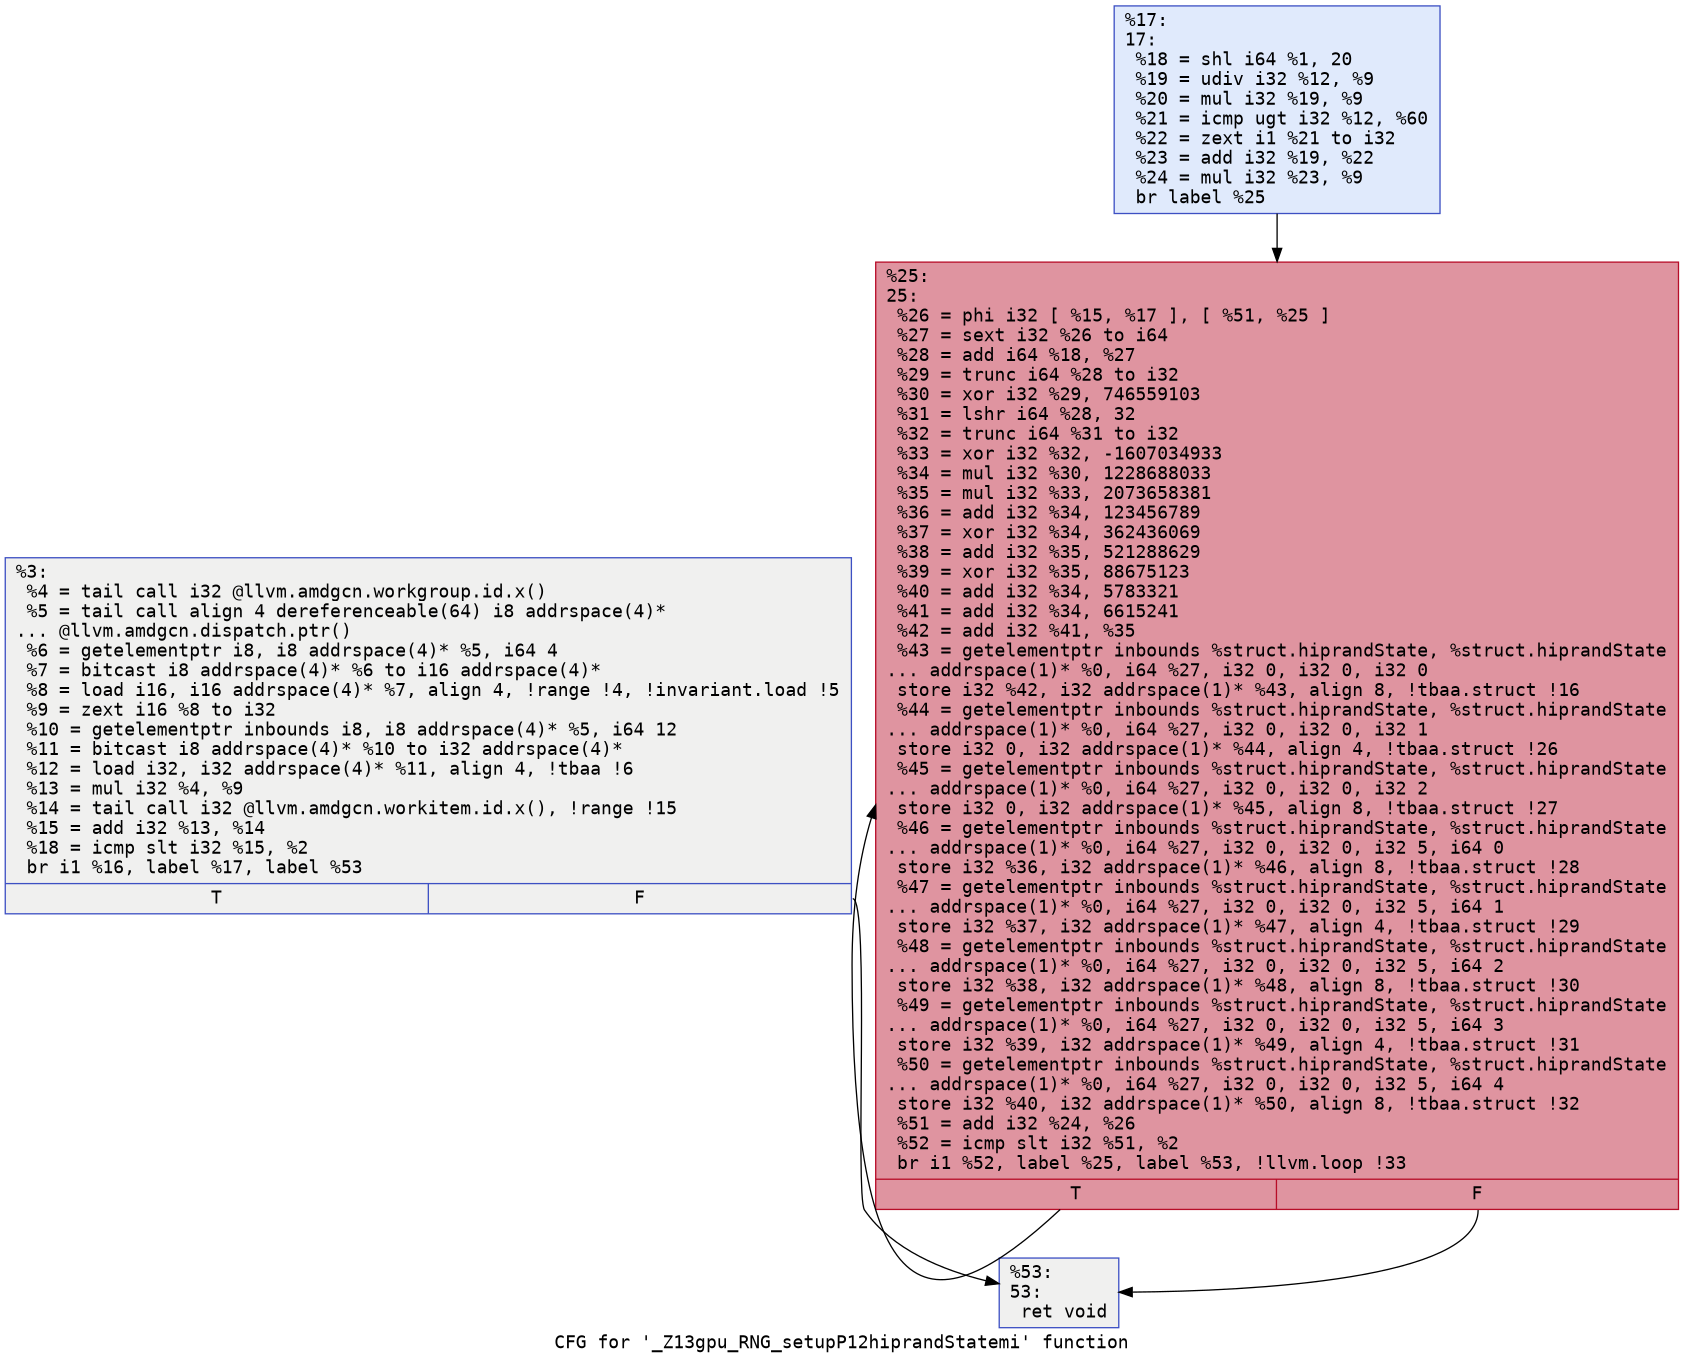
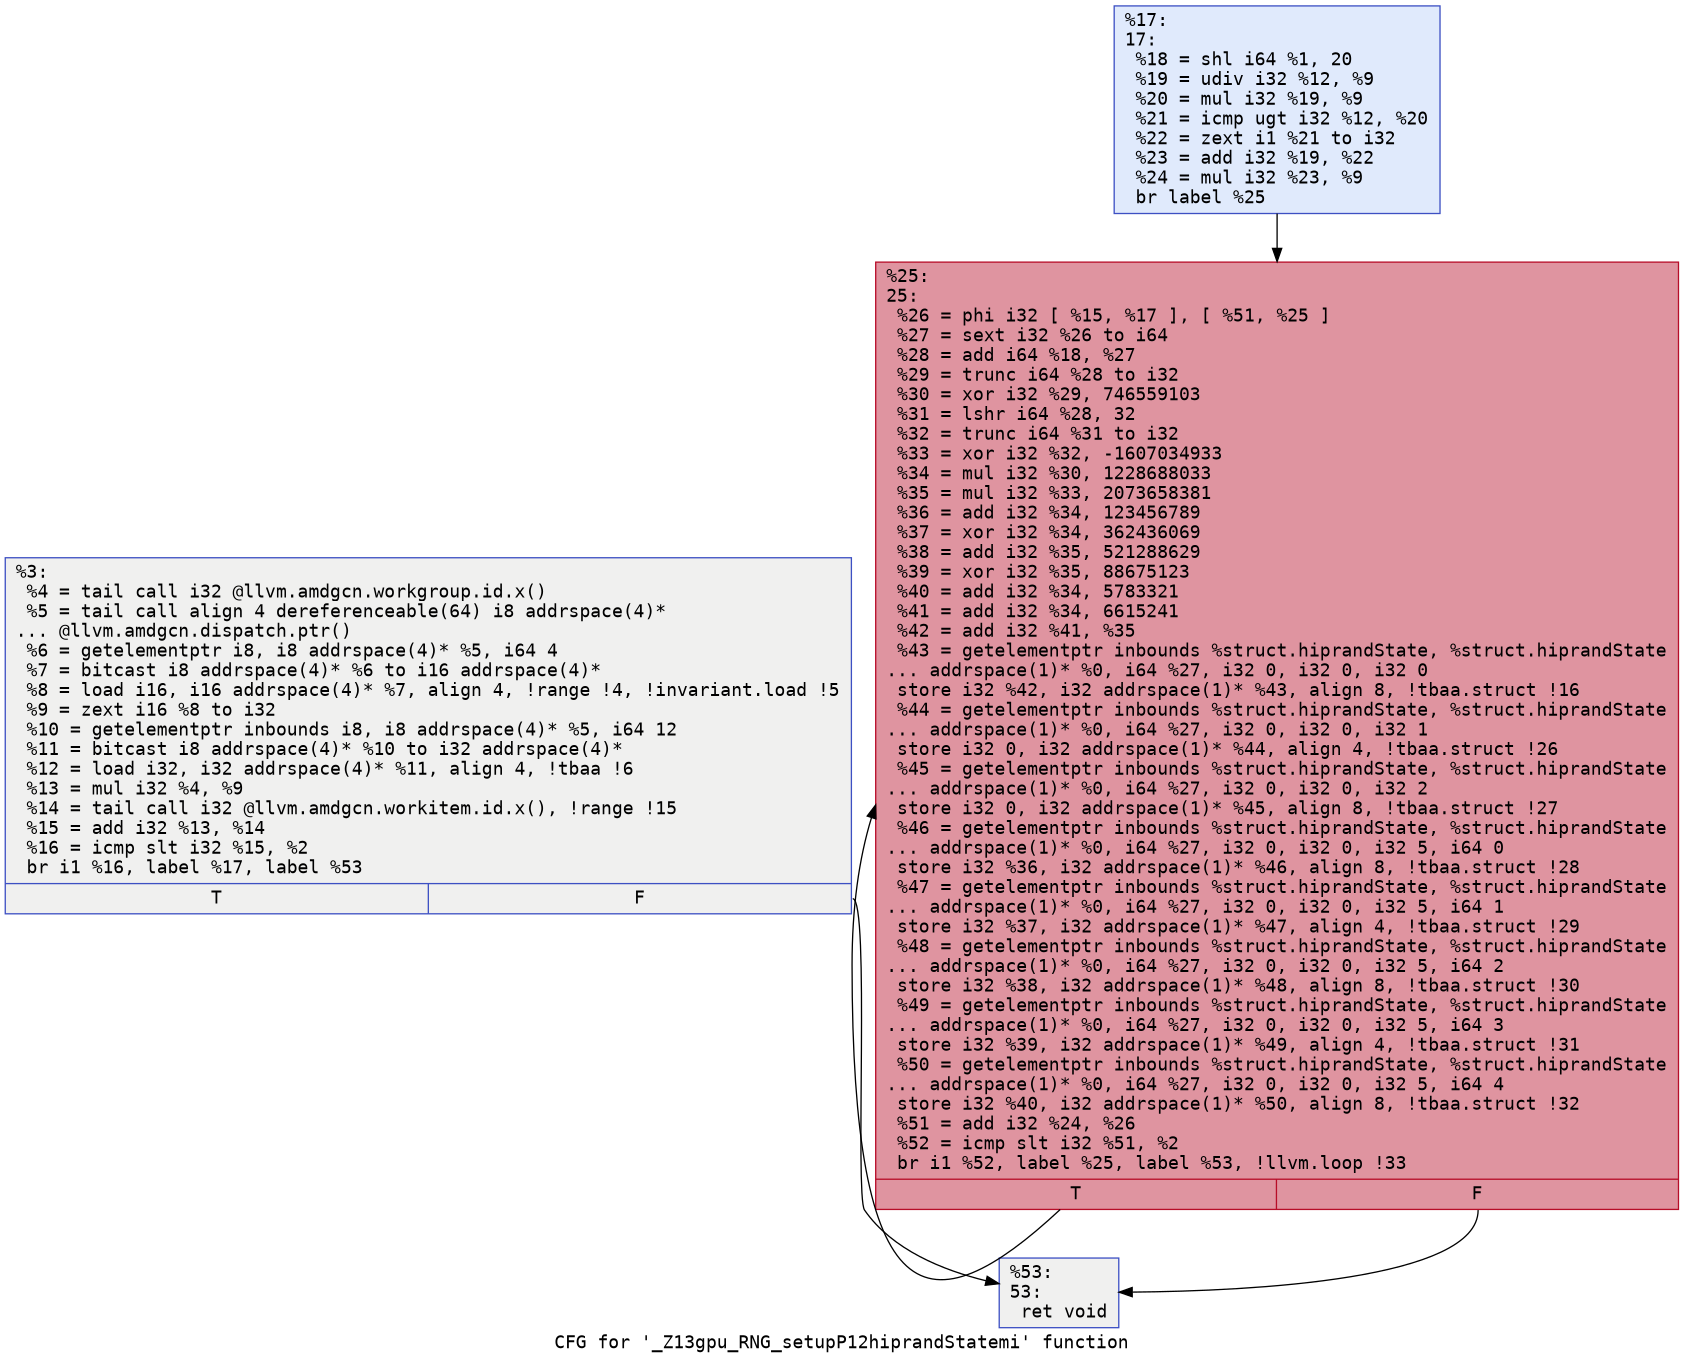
(1277, 119) -> (1277, 119)
(162, 848) -> (162, 848)
